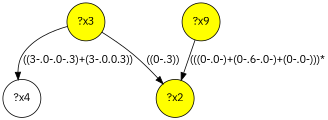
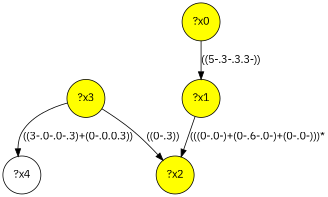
(201, 22) -> (201, 98)
none -> (201, 22)
(78, 60) -> (78, 137)
